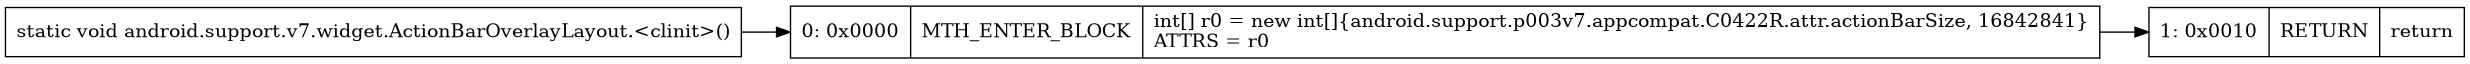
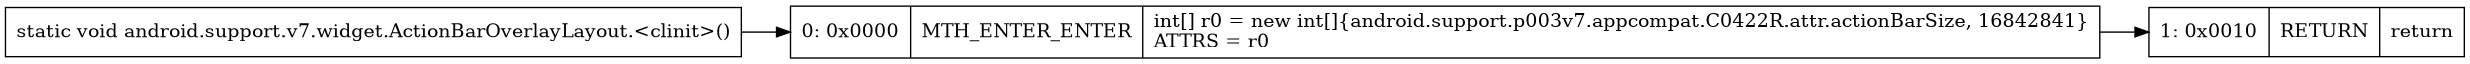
(1027, 31) -> (1027, 31)
